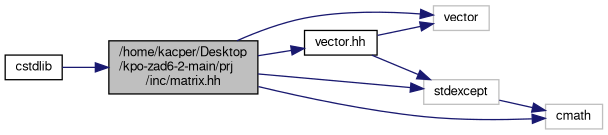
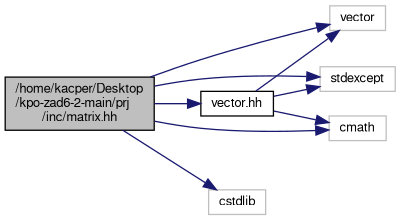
(34, 67) -> (237, 202)
(79, 67) -> (164, 156)
(516, 104) -> (295, 115)
